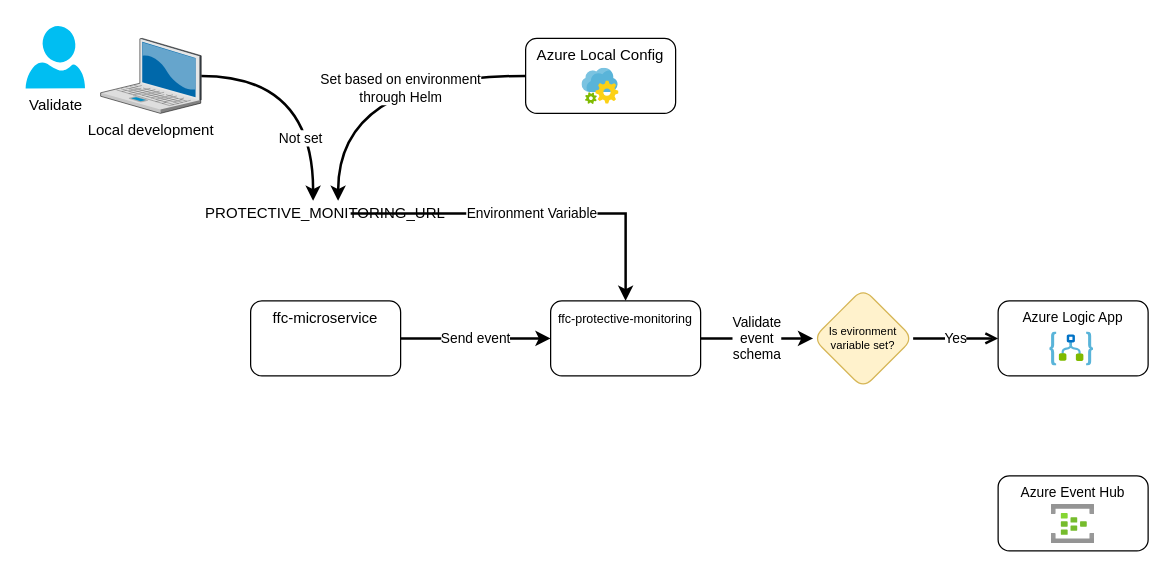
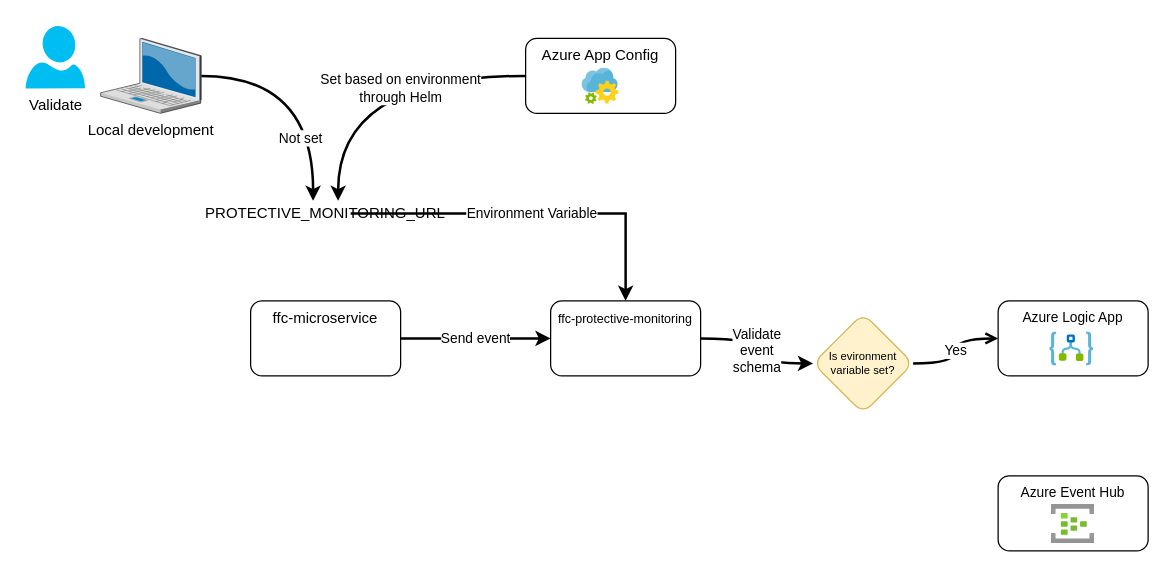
(601, 56) -> (601, 56)
(863, 338) -> (863, 363)
